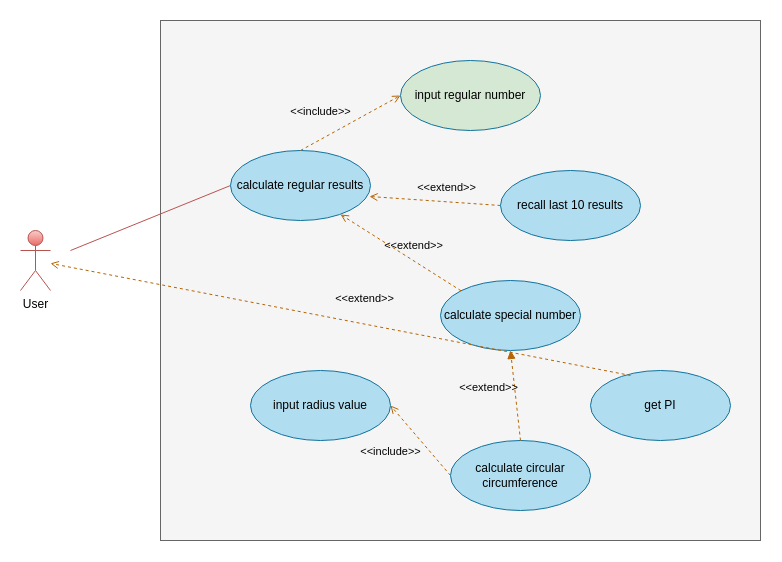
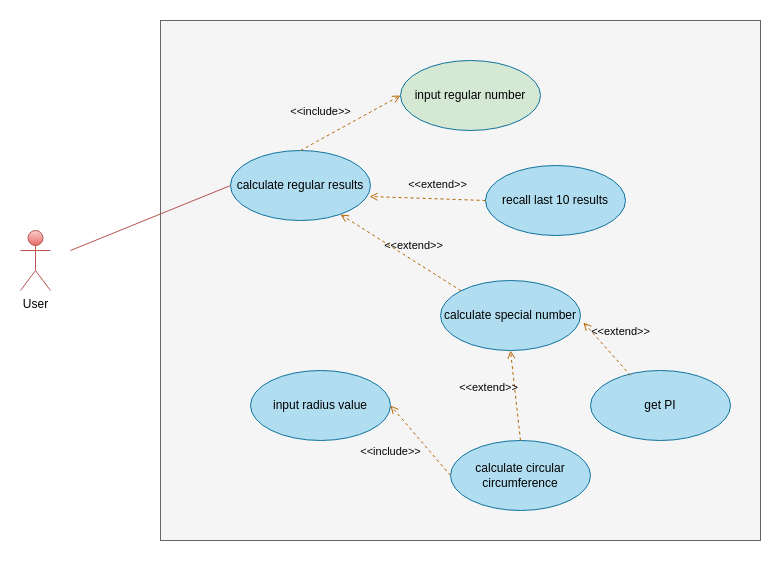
(571, 206) -> (556, 201)
(342, 320) -> (608, 350)
(512, 360) -> (511, 357)
